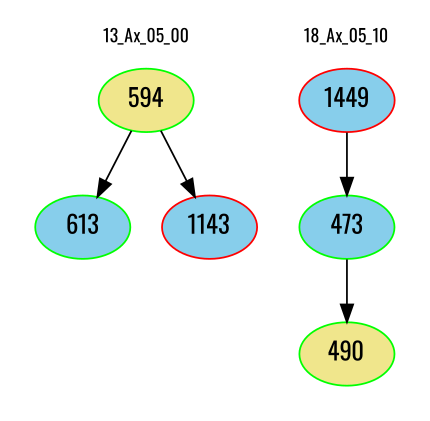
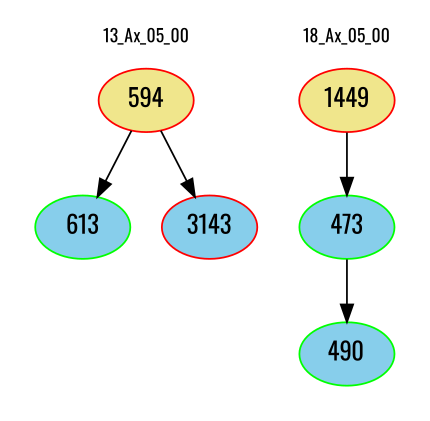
(347, 38) -> (347, 38)
(146, 100) -> (146, 100)
(347, 100) -> (347, 100)
(210, 227) -> (210, 227)
(347, 354) -> (347, 354)
